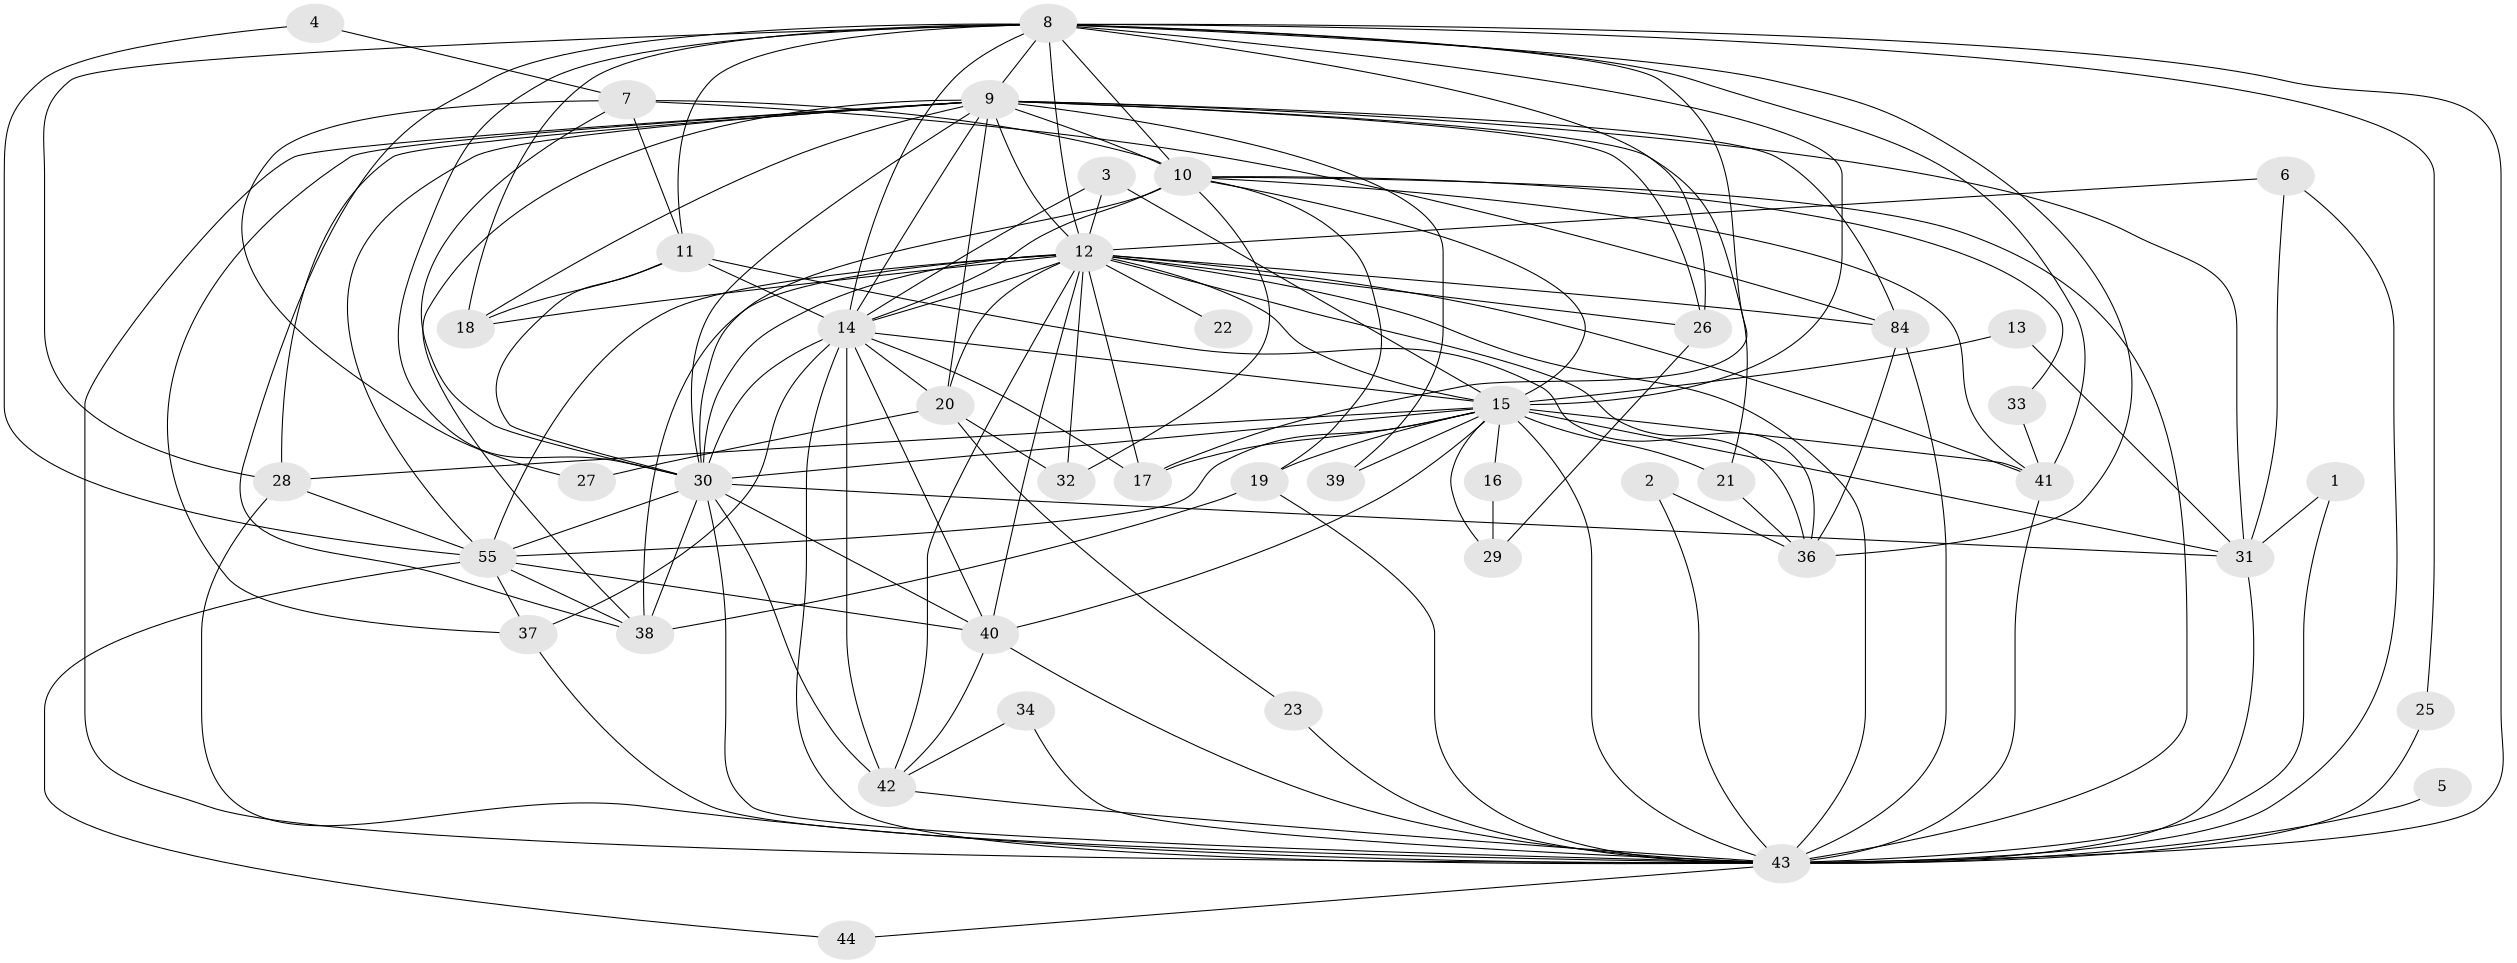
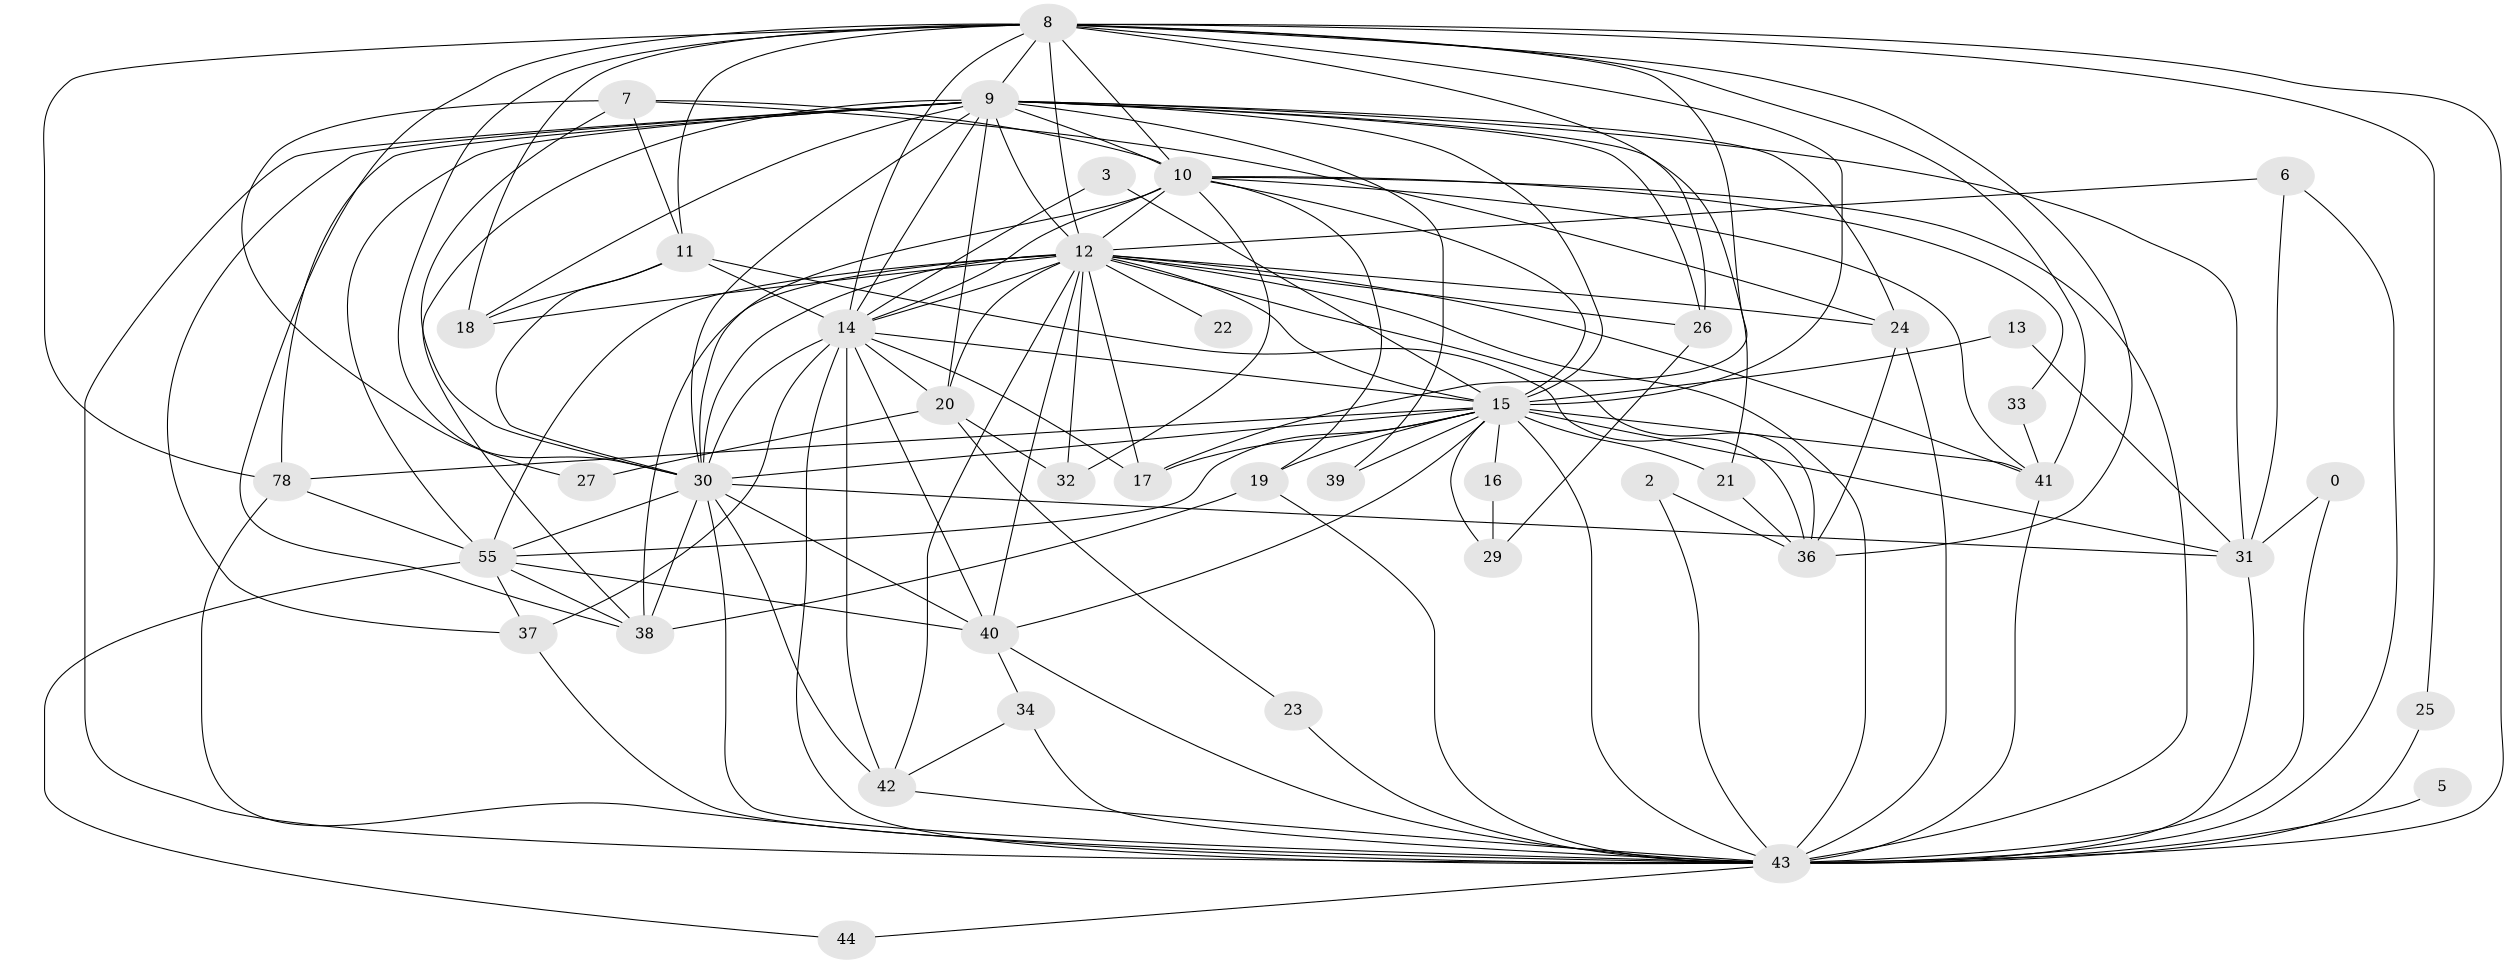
(315, 23) -> none
none -> (1409, 141)
(1094, 221) -> (1134, 214)
(1900, 329) -> (1900, 329)
(282, 482) -> (282, 482)
(2336, 482) -> (2336, 482)
(951, 717) -> (1008, 673)
